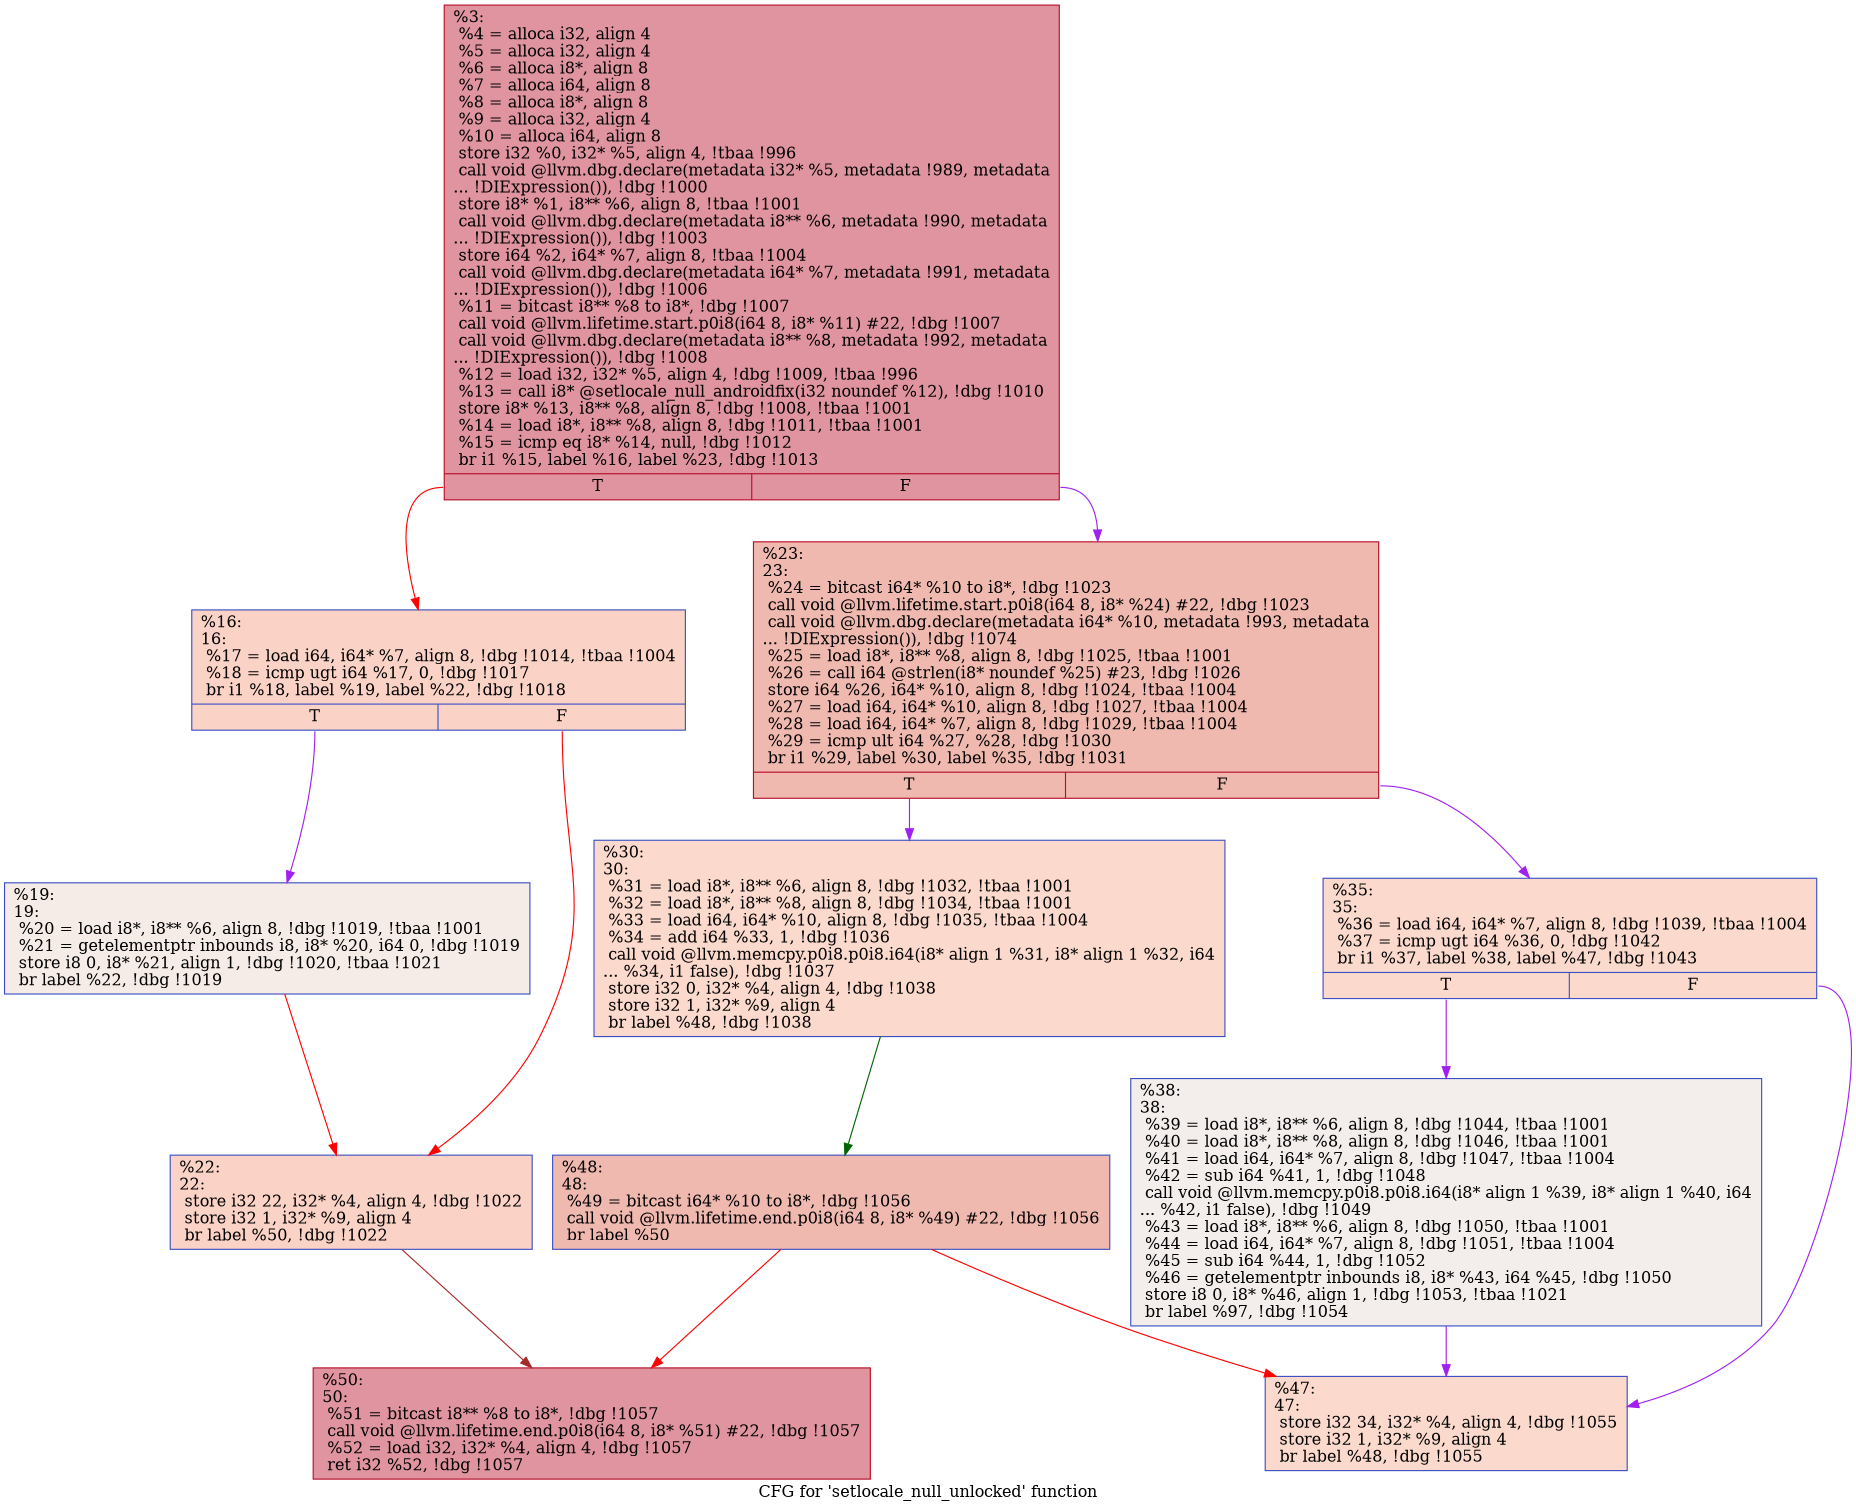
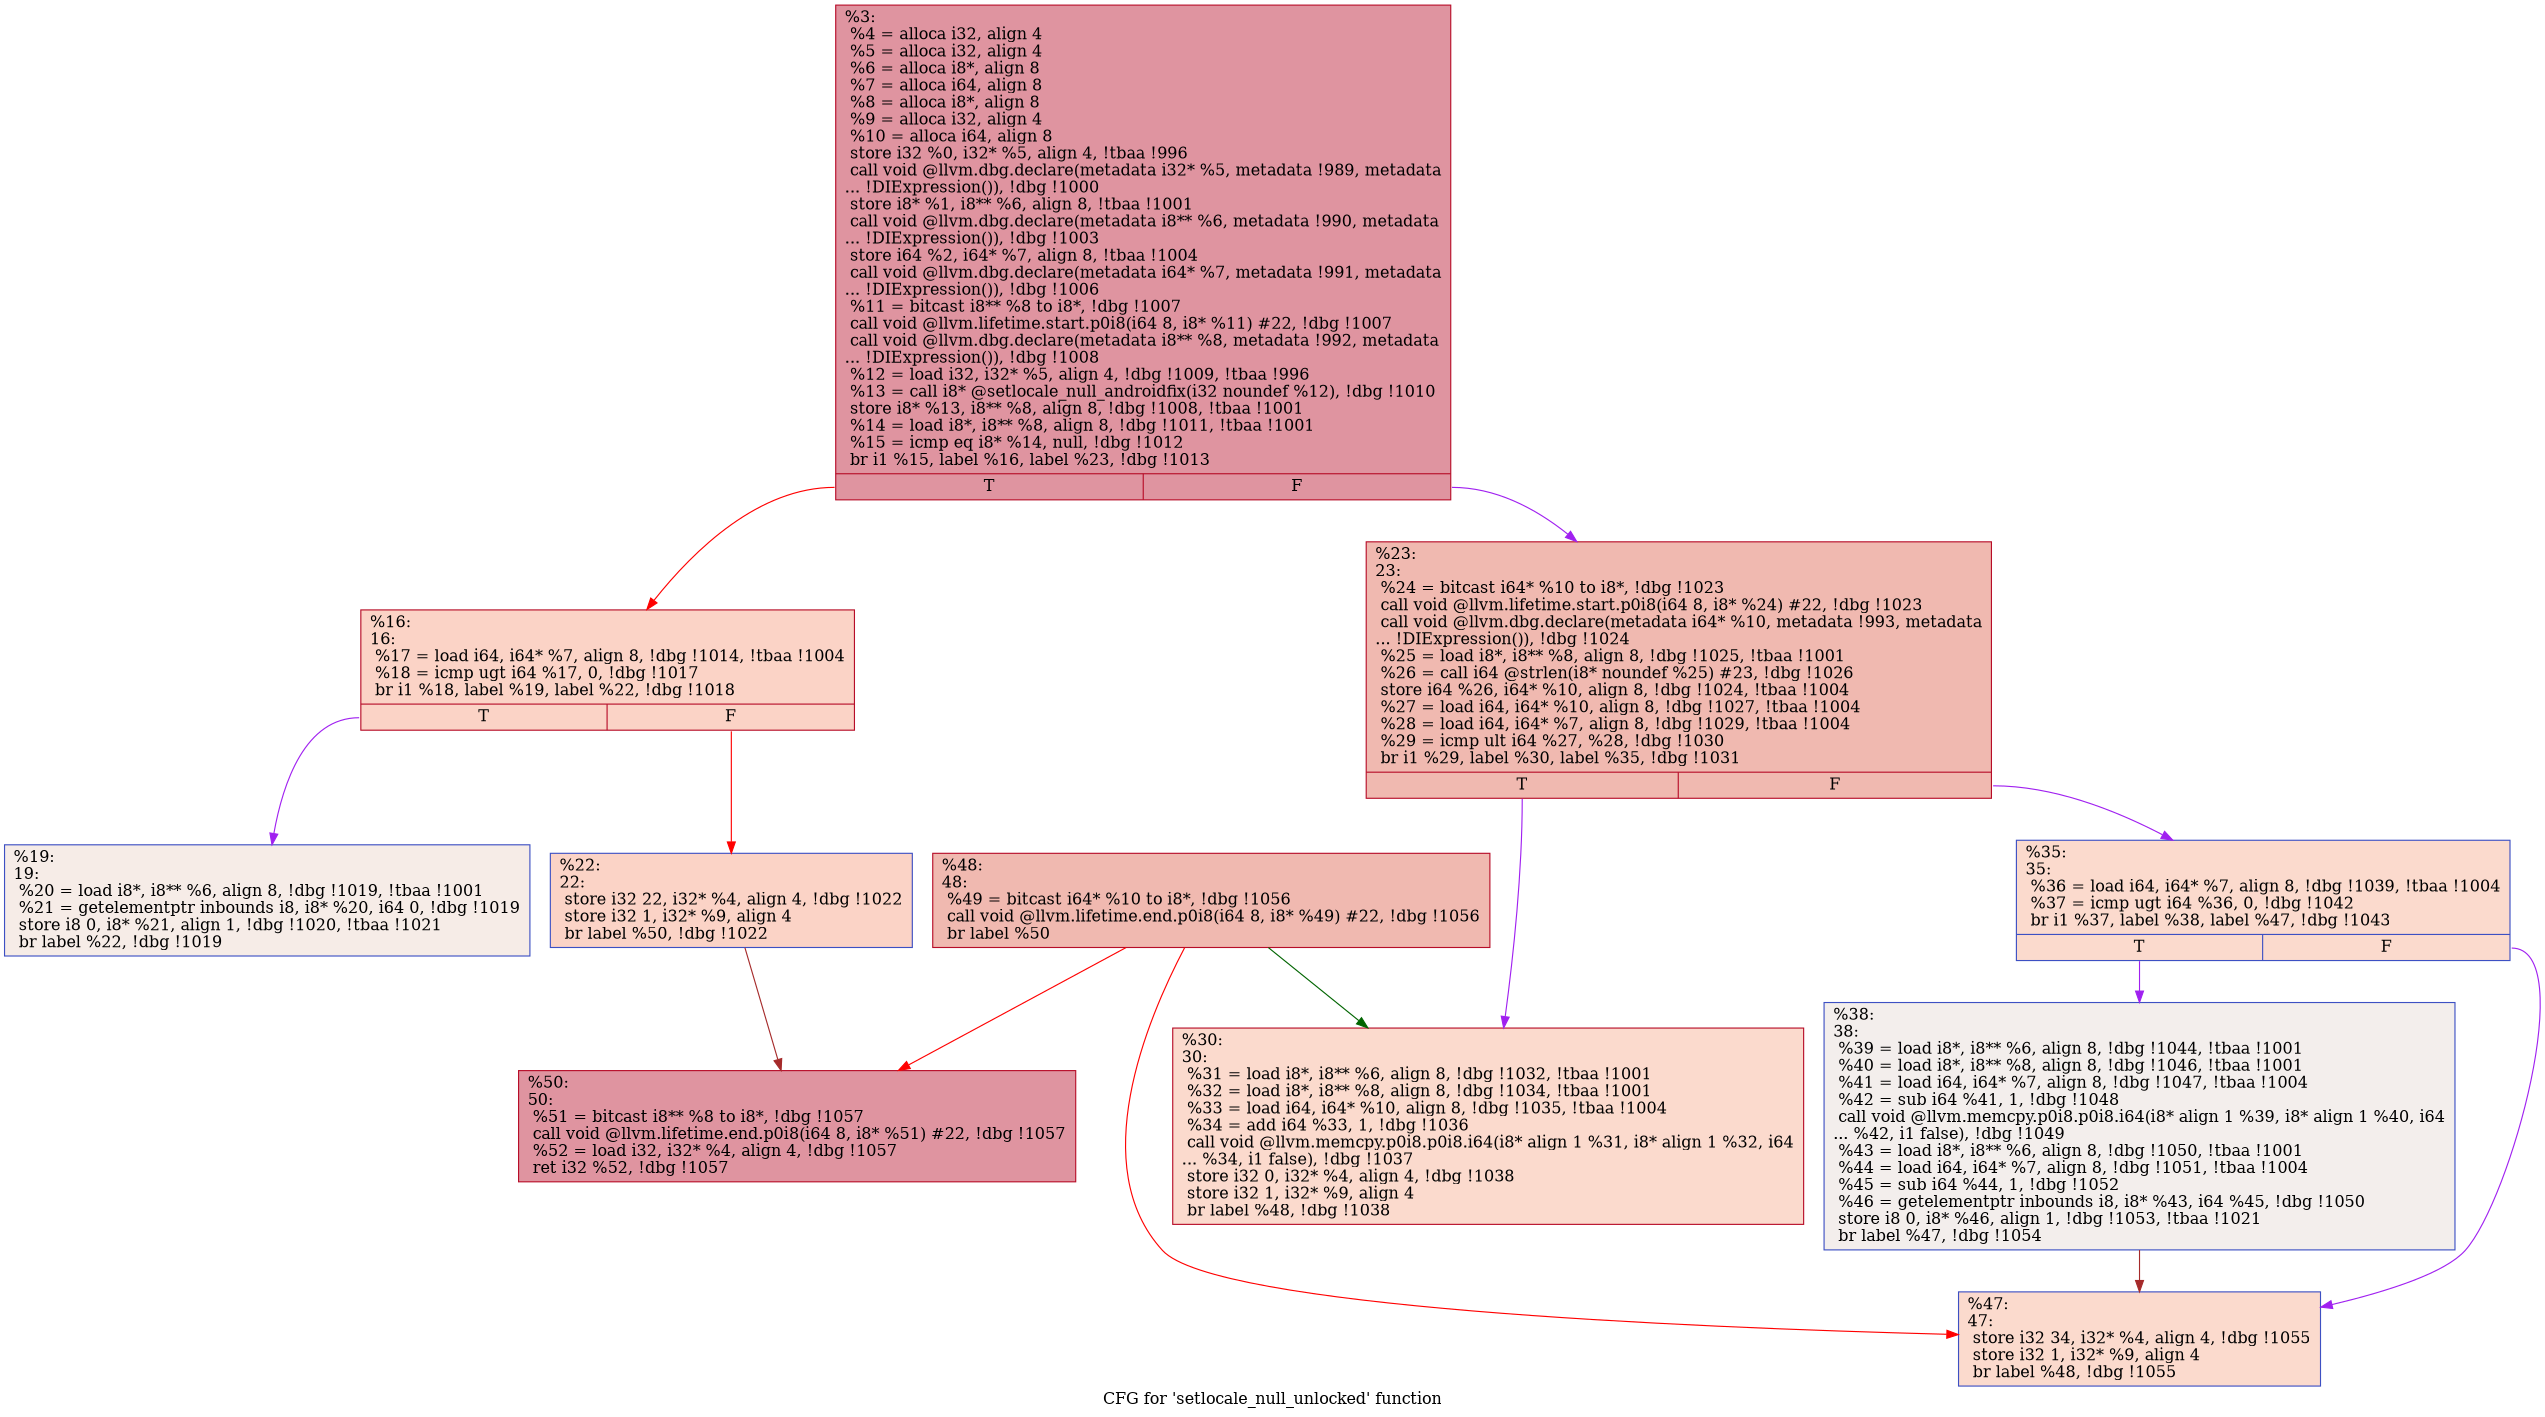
(890, 639) -> (1503, 639)
(439, 670) -> (608, 670)
(909, 938) -> (1488, 1126)
(309, 1069) -> none
(864, 1090) -> (1314, 984)
(831, 1202) -> (1211, 900)
(1244, 1312) -> (1938, 1236)
(1446, 1345) -> (2140, 1265)
